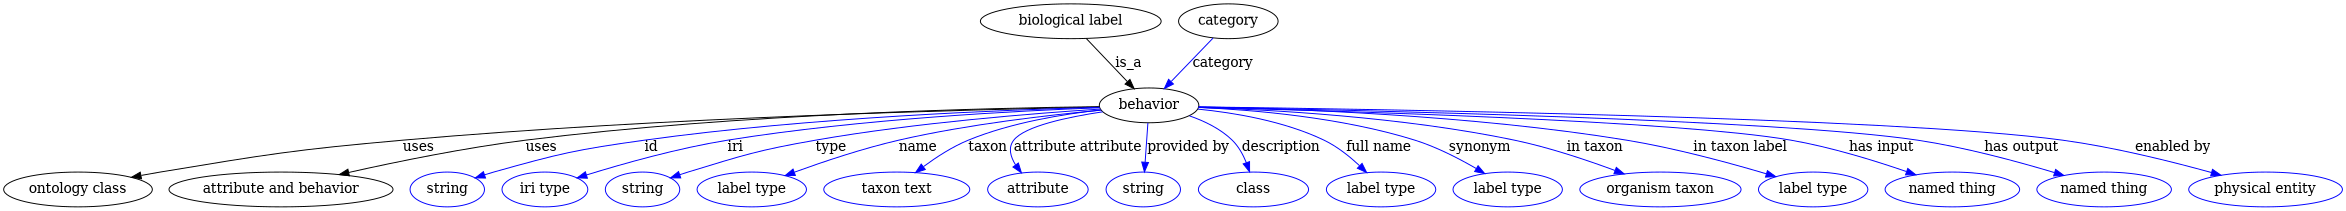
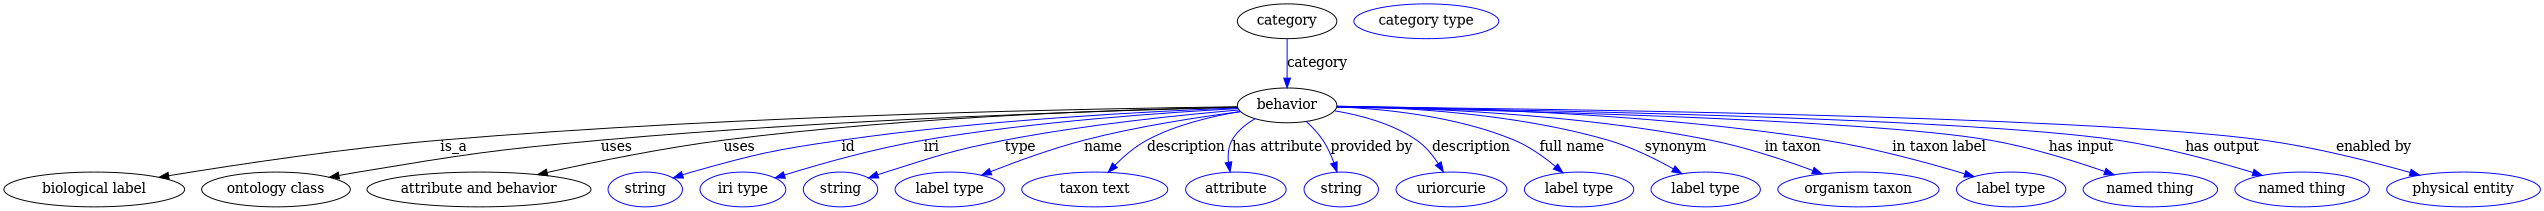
none -> (1426, 21)
(1107, 60) -> (702, 123)
(988, 147) -> (1186, 147)
(1078, 147) -> (1277, 147)
(1253, 189) -> (1451, 189)
